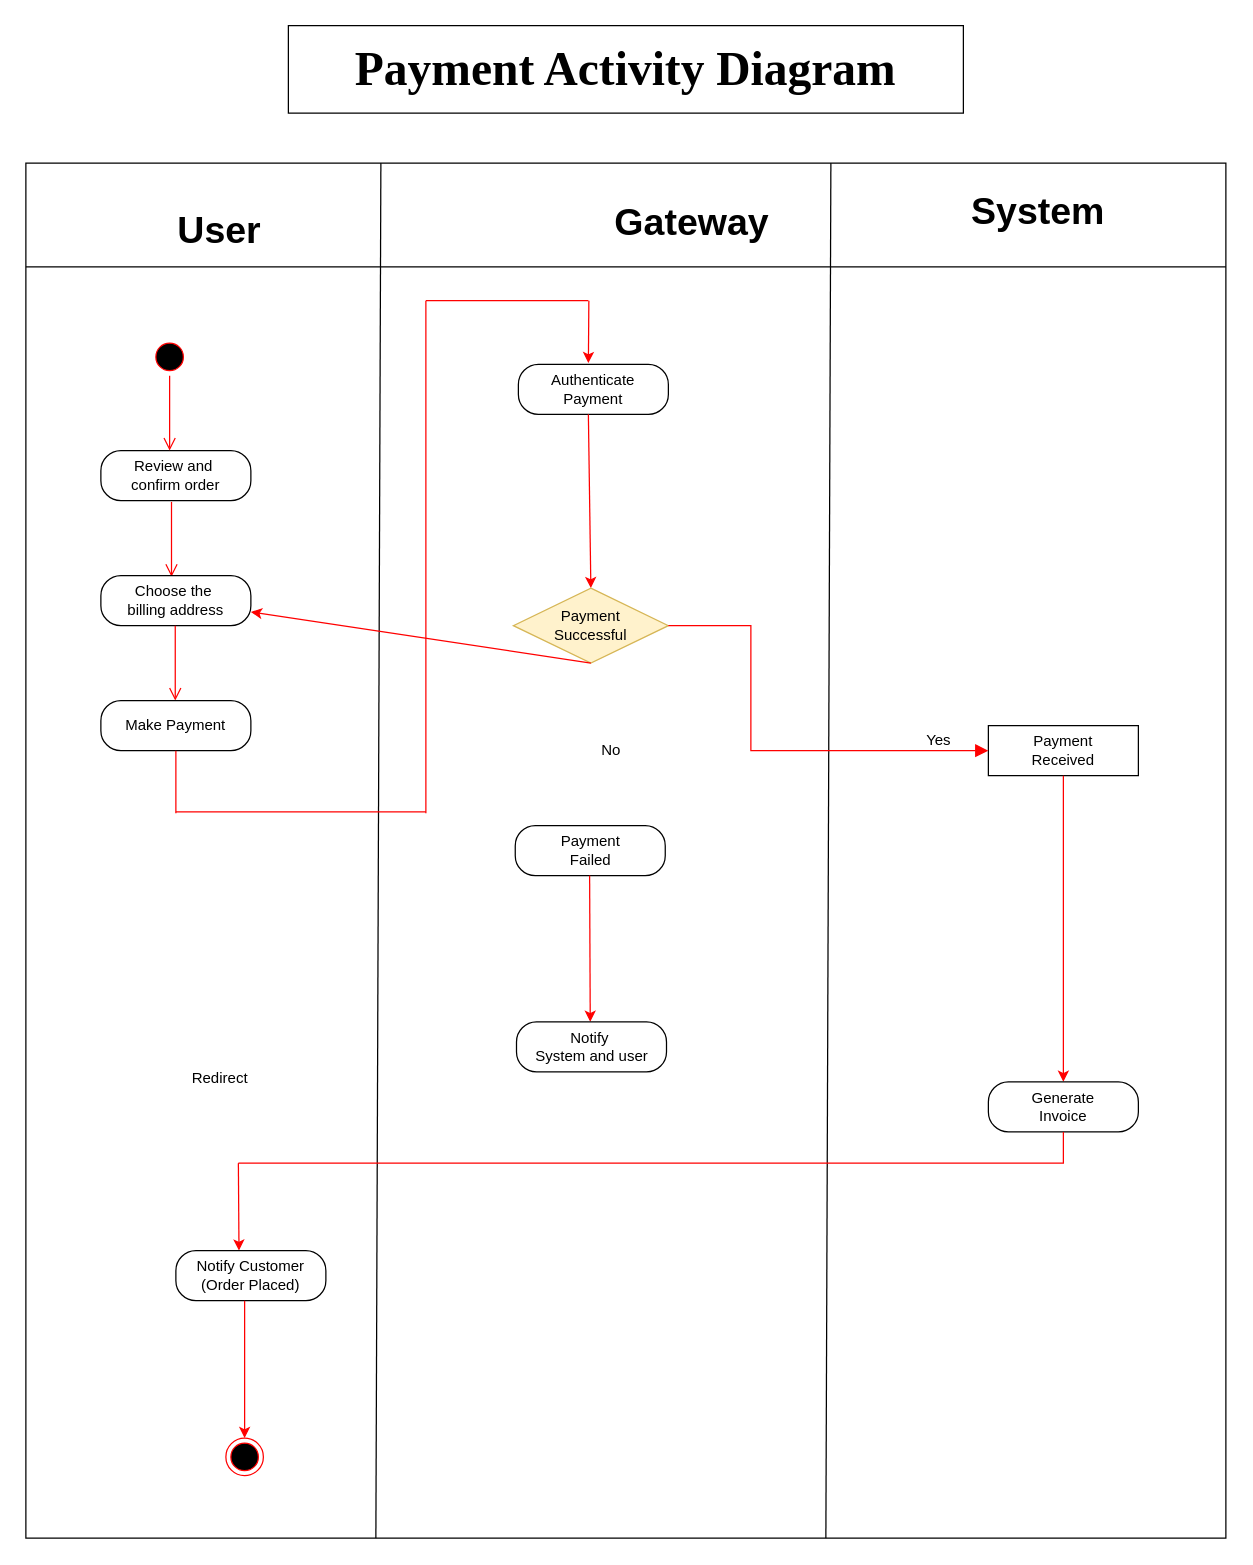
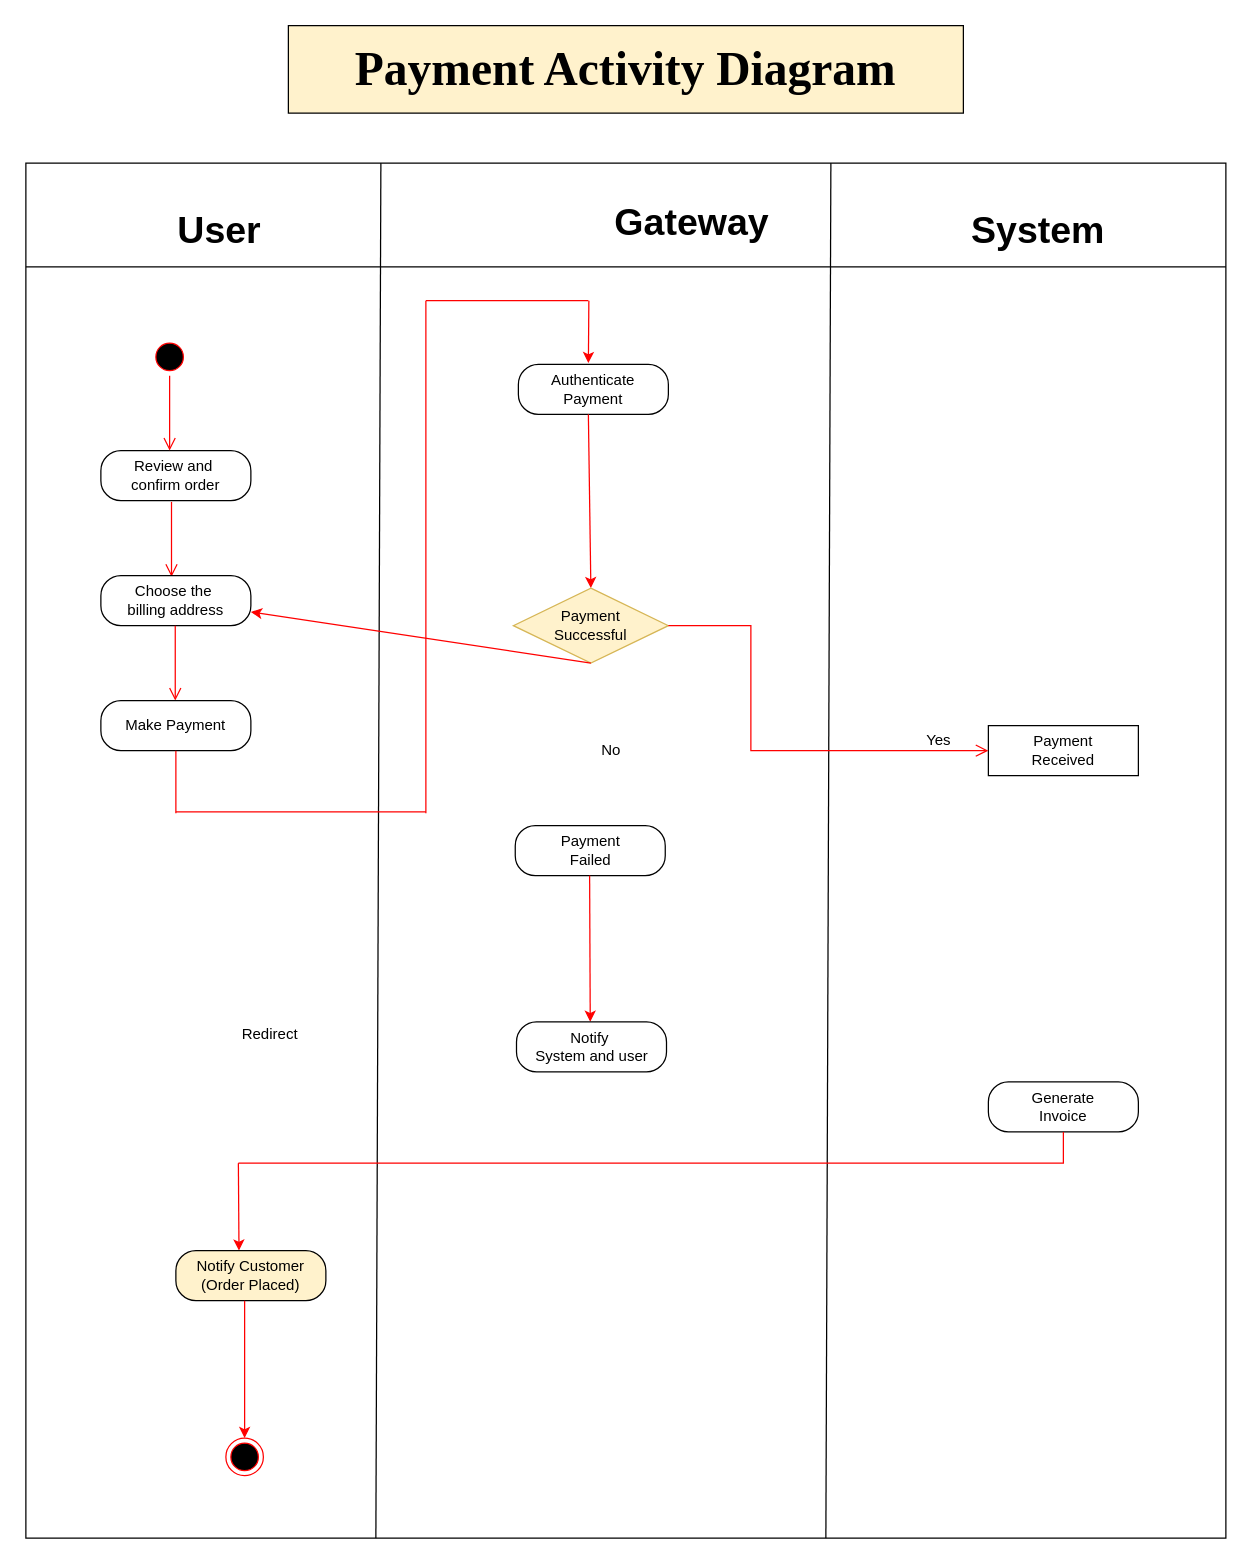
(626, 69) -> (626, 69)
(1038, 211) -> (1038, 229)
(974, 751) -> (978, 751)
(1063, 925) -> none
(219, 1078) -> (269, 1034)
(251, 1276) -> (251, 1276)
